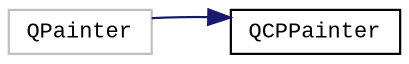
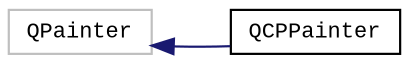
(180, 17) -> (202, 47)
